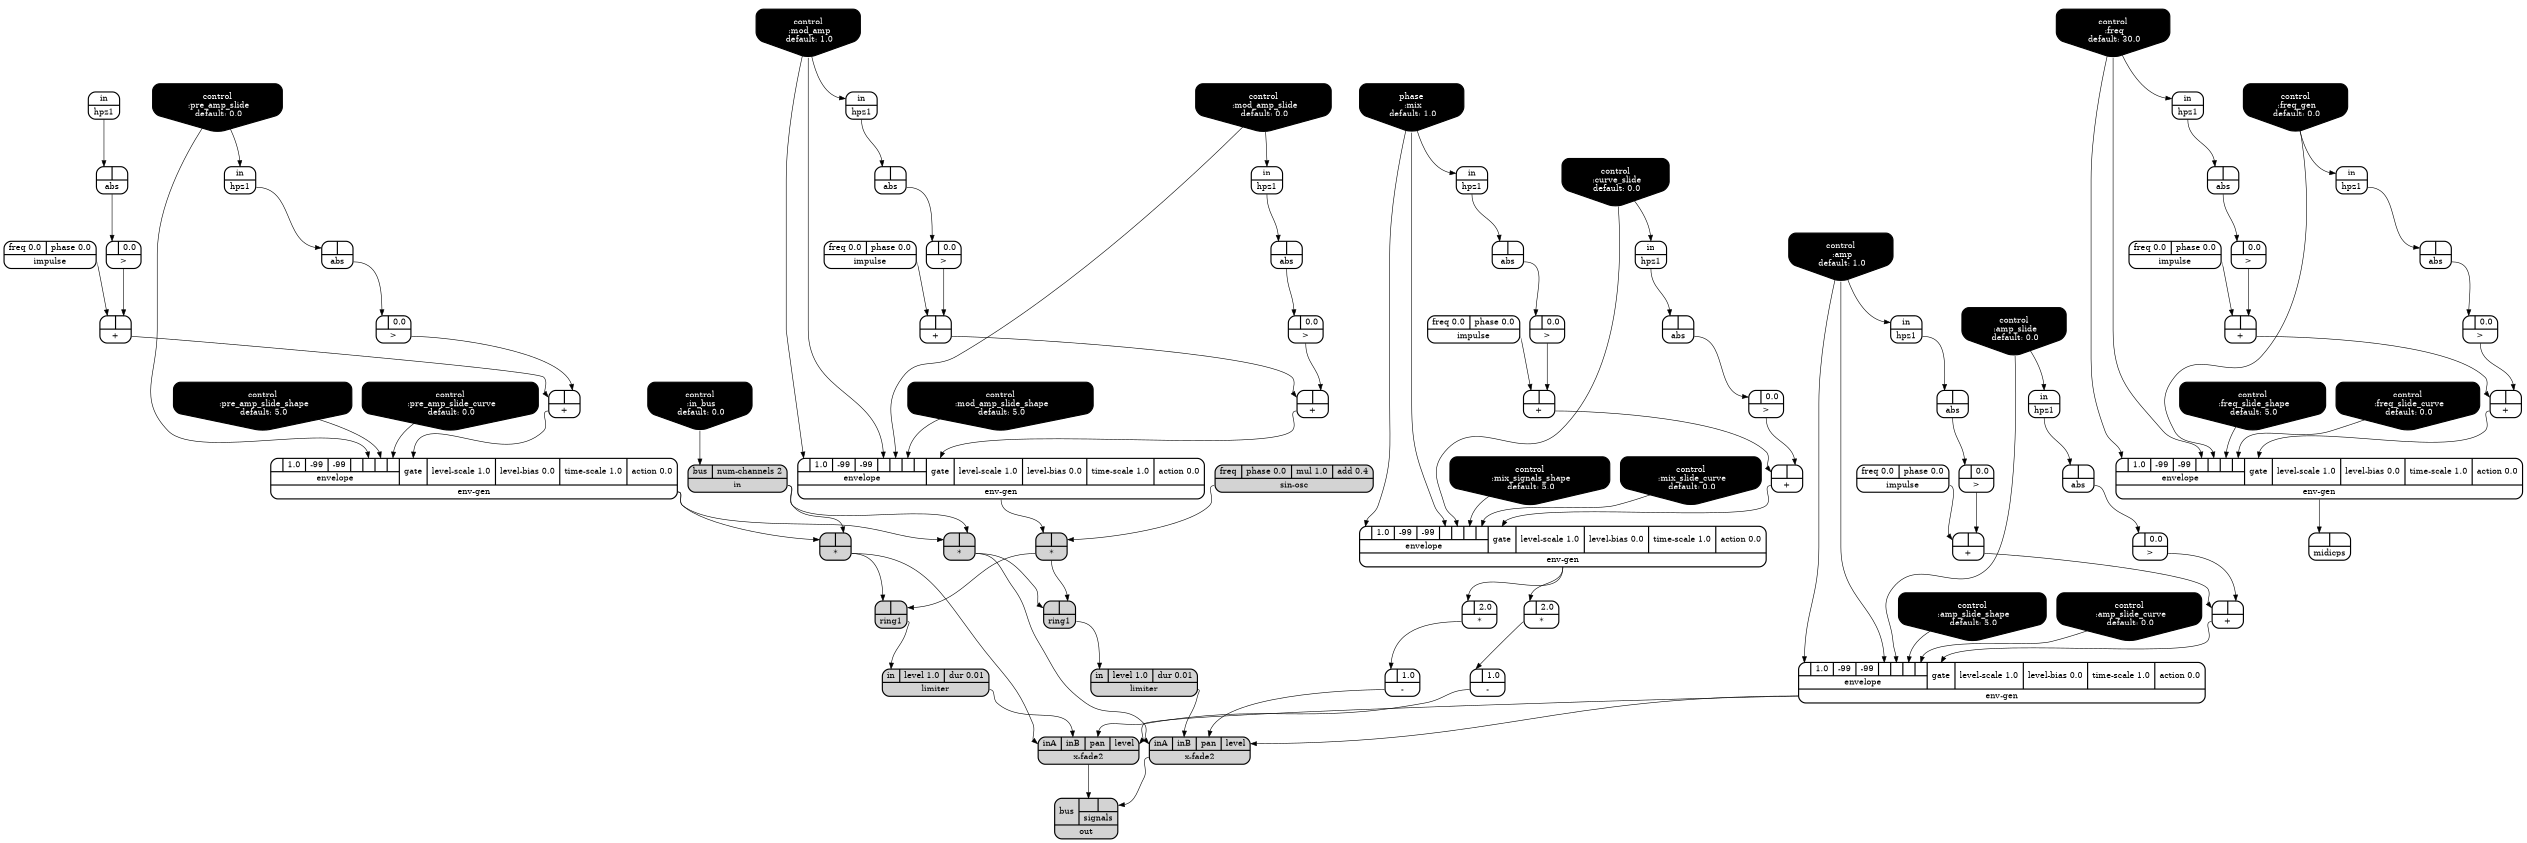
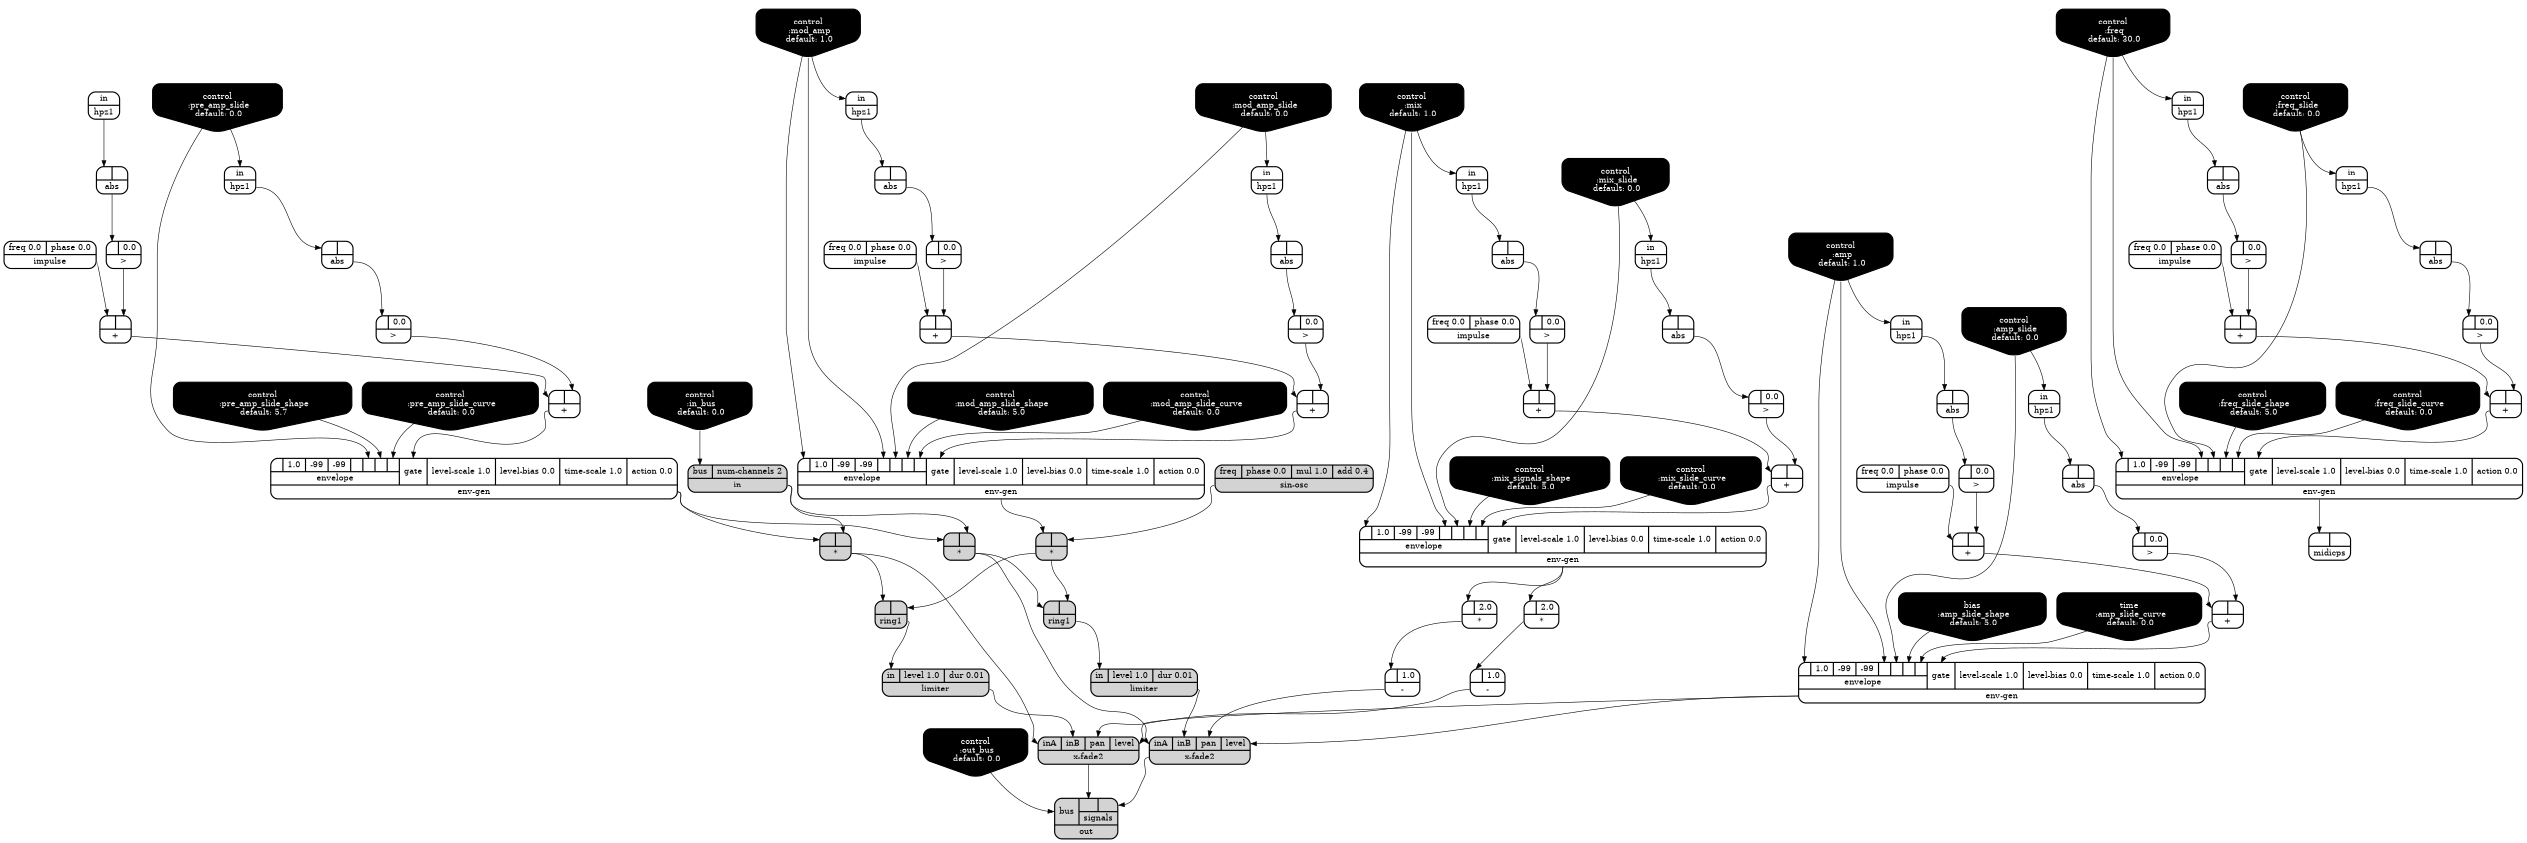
(1412, 106) -> (1412, 106)
(2296, 106) -> (2296, 106)
(1616, 180) -> (1616, 180)
(263, 404) -> (263, 404)
none -> (1195, 404)
(1972, 615) -> (1972, 615)
(2129, 615) -> (2129, 615)
none -> (976, 751)
